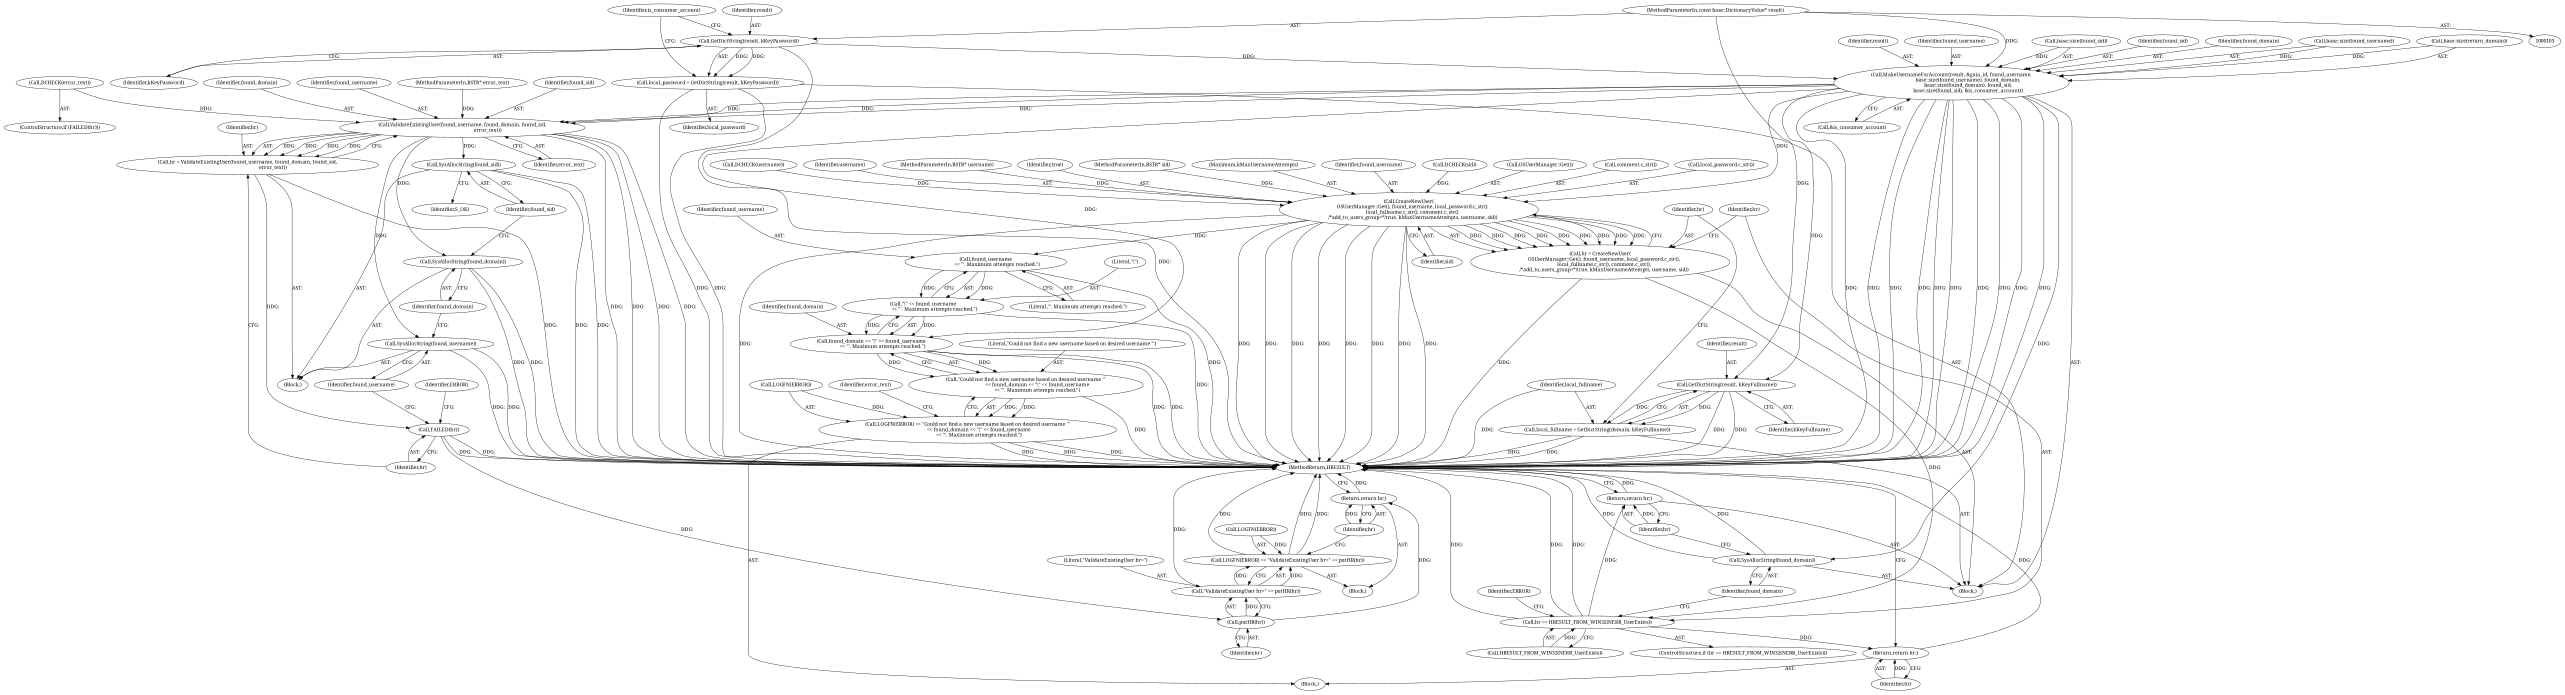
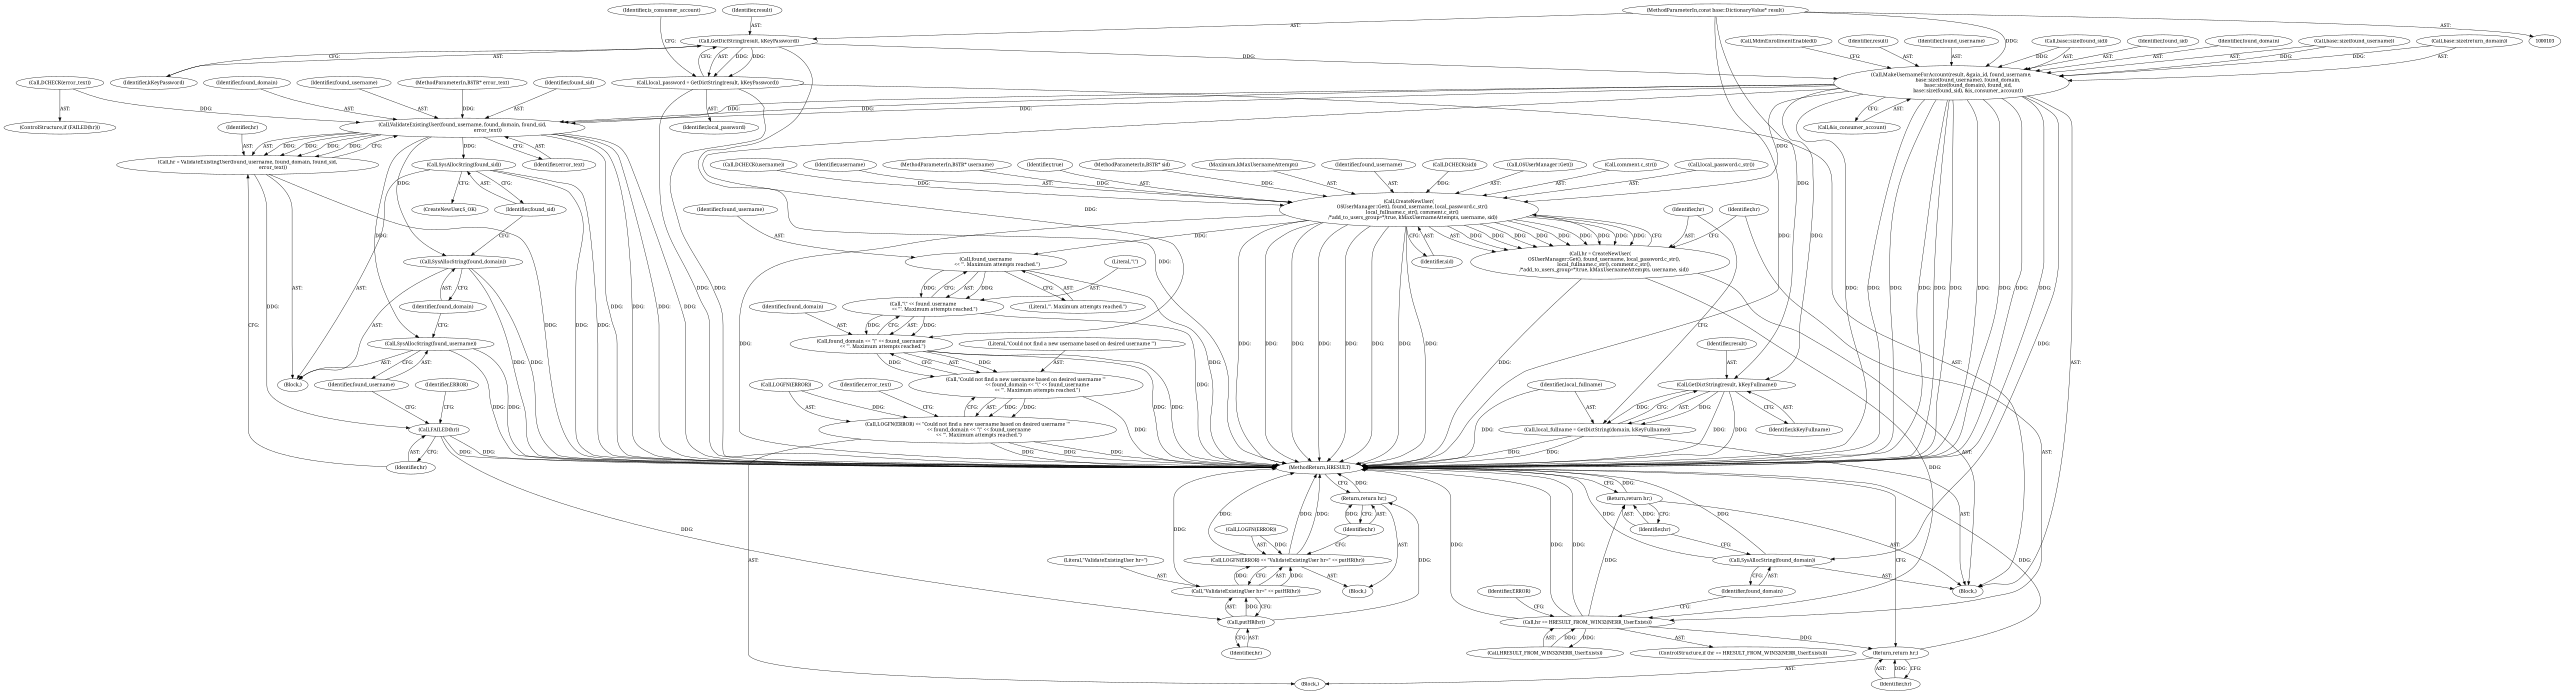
(704, 25) -> (699, 59)
none -> (1779, 41)
(450, 210) -> (450, 210)
none -> (1716, 315)
(1590, 638) -> (1590, 638)
